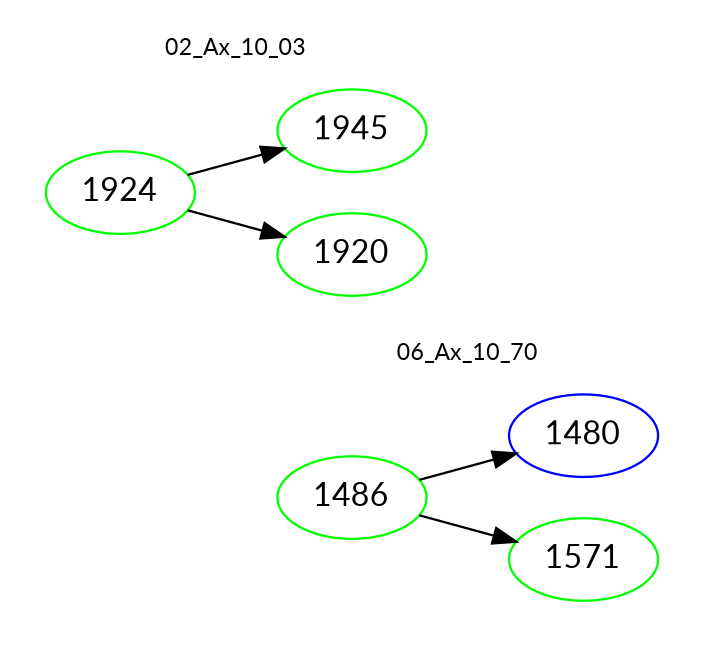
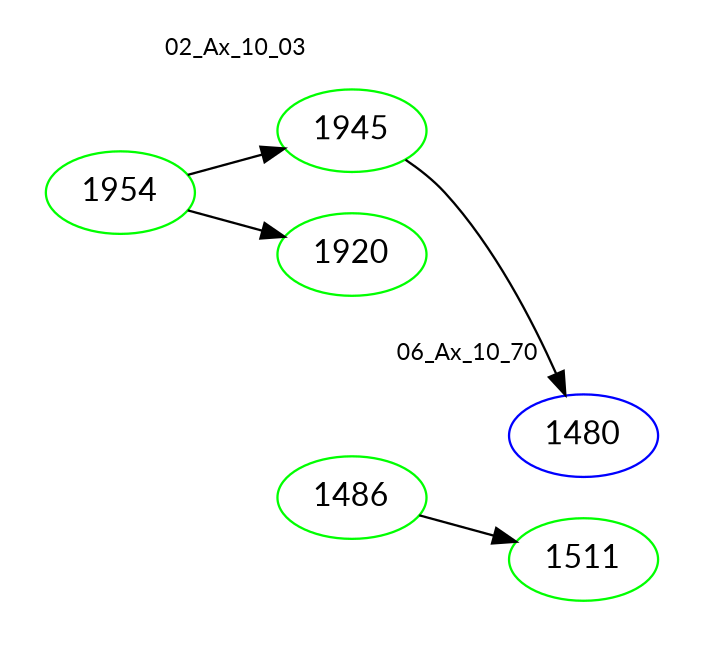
(120, 193) -> (120, 193)
(457, 470) -> (494, 257)
(584, 560) -> (584, 560)
